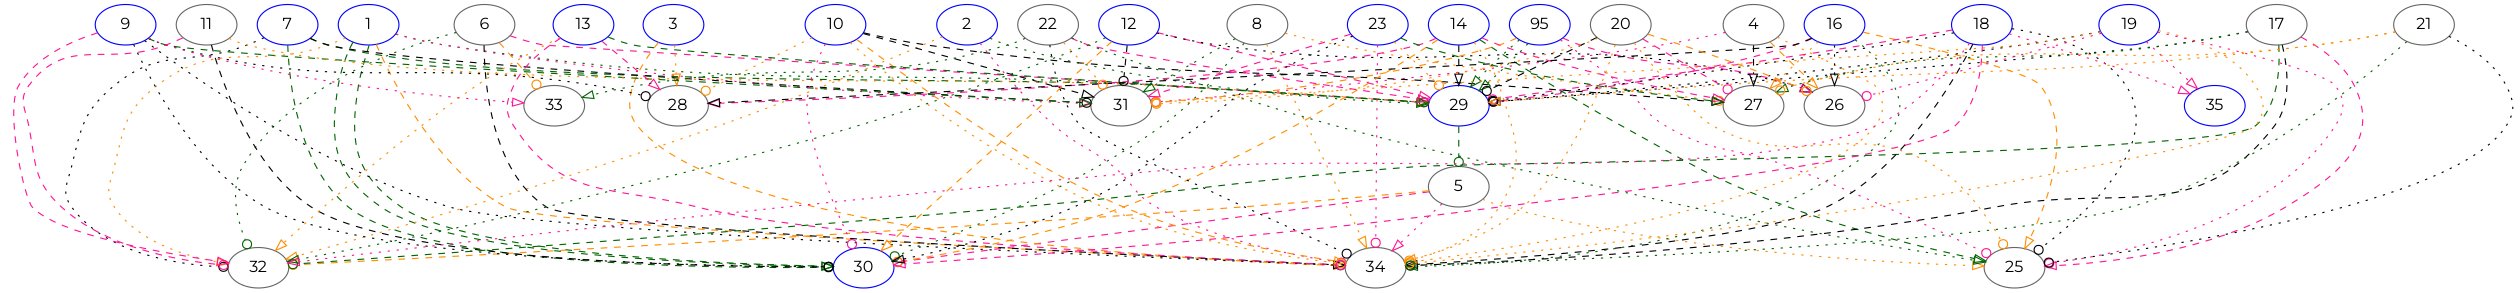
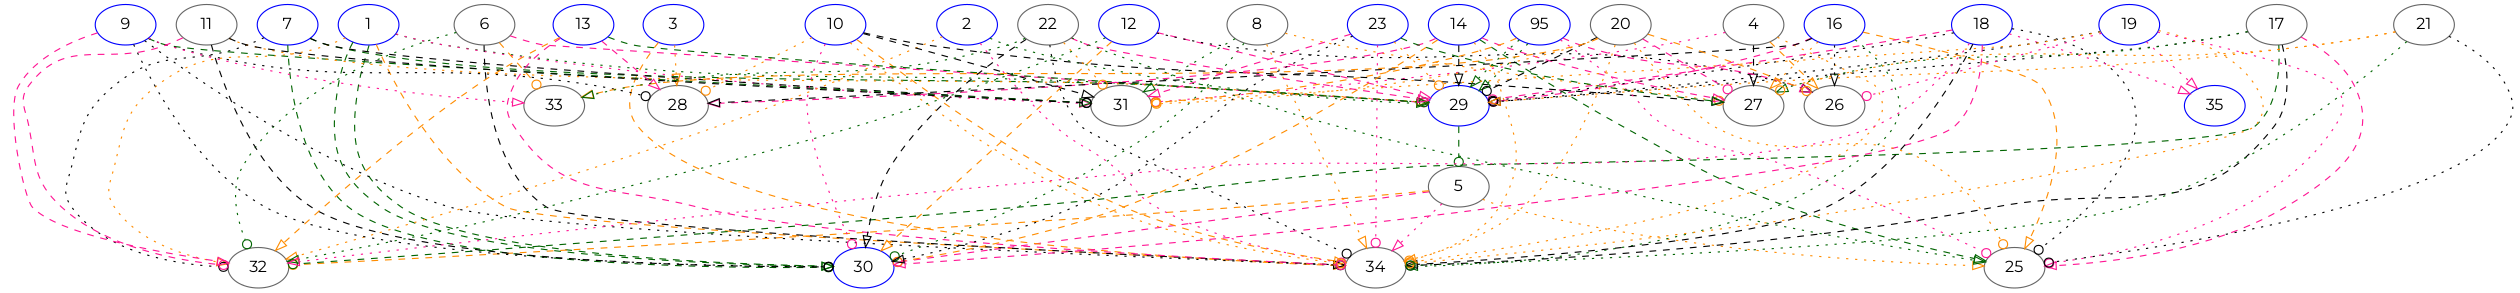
(1126, 61) -> (654, 80)
none -> (1096, 74)
none -> (926, 122)
(415, 131) -> (415, 131)
